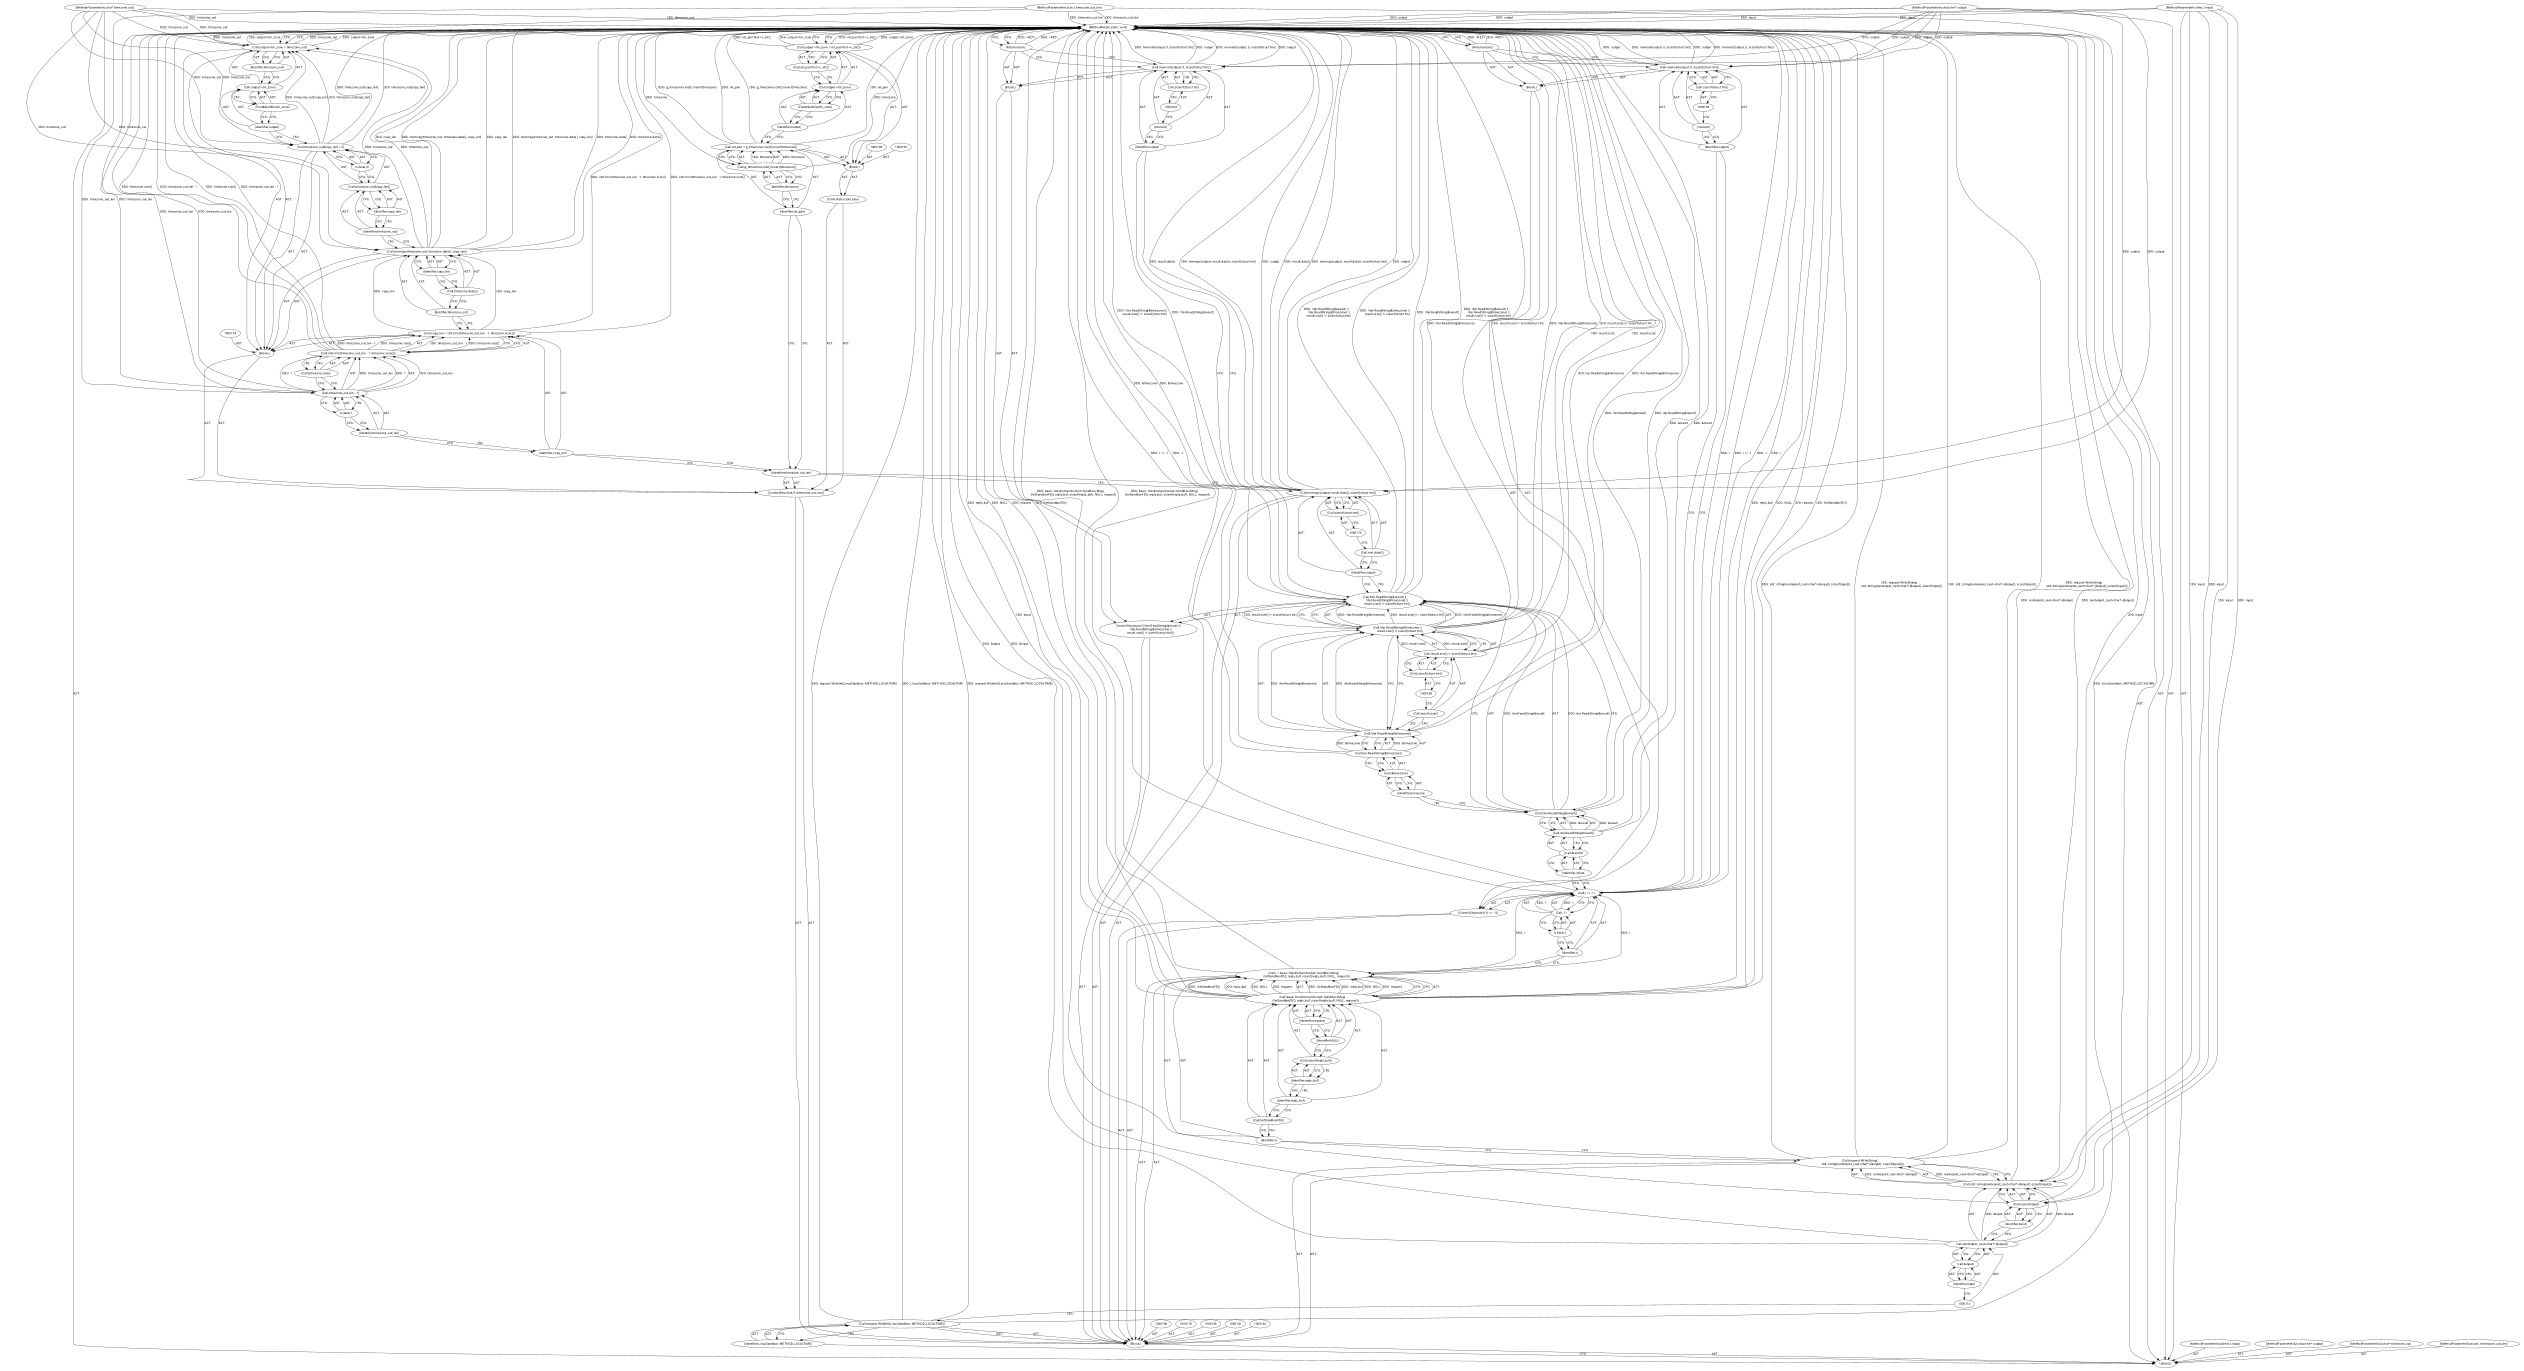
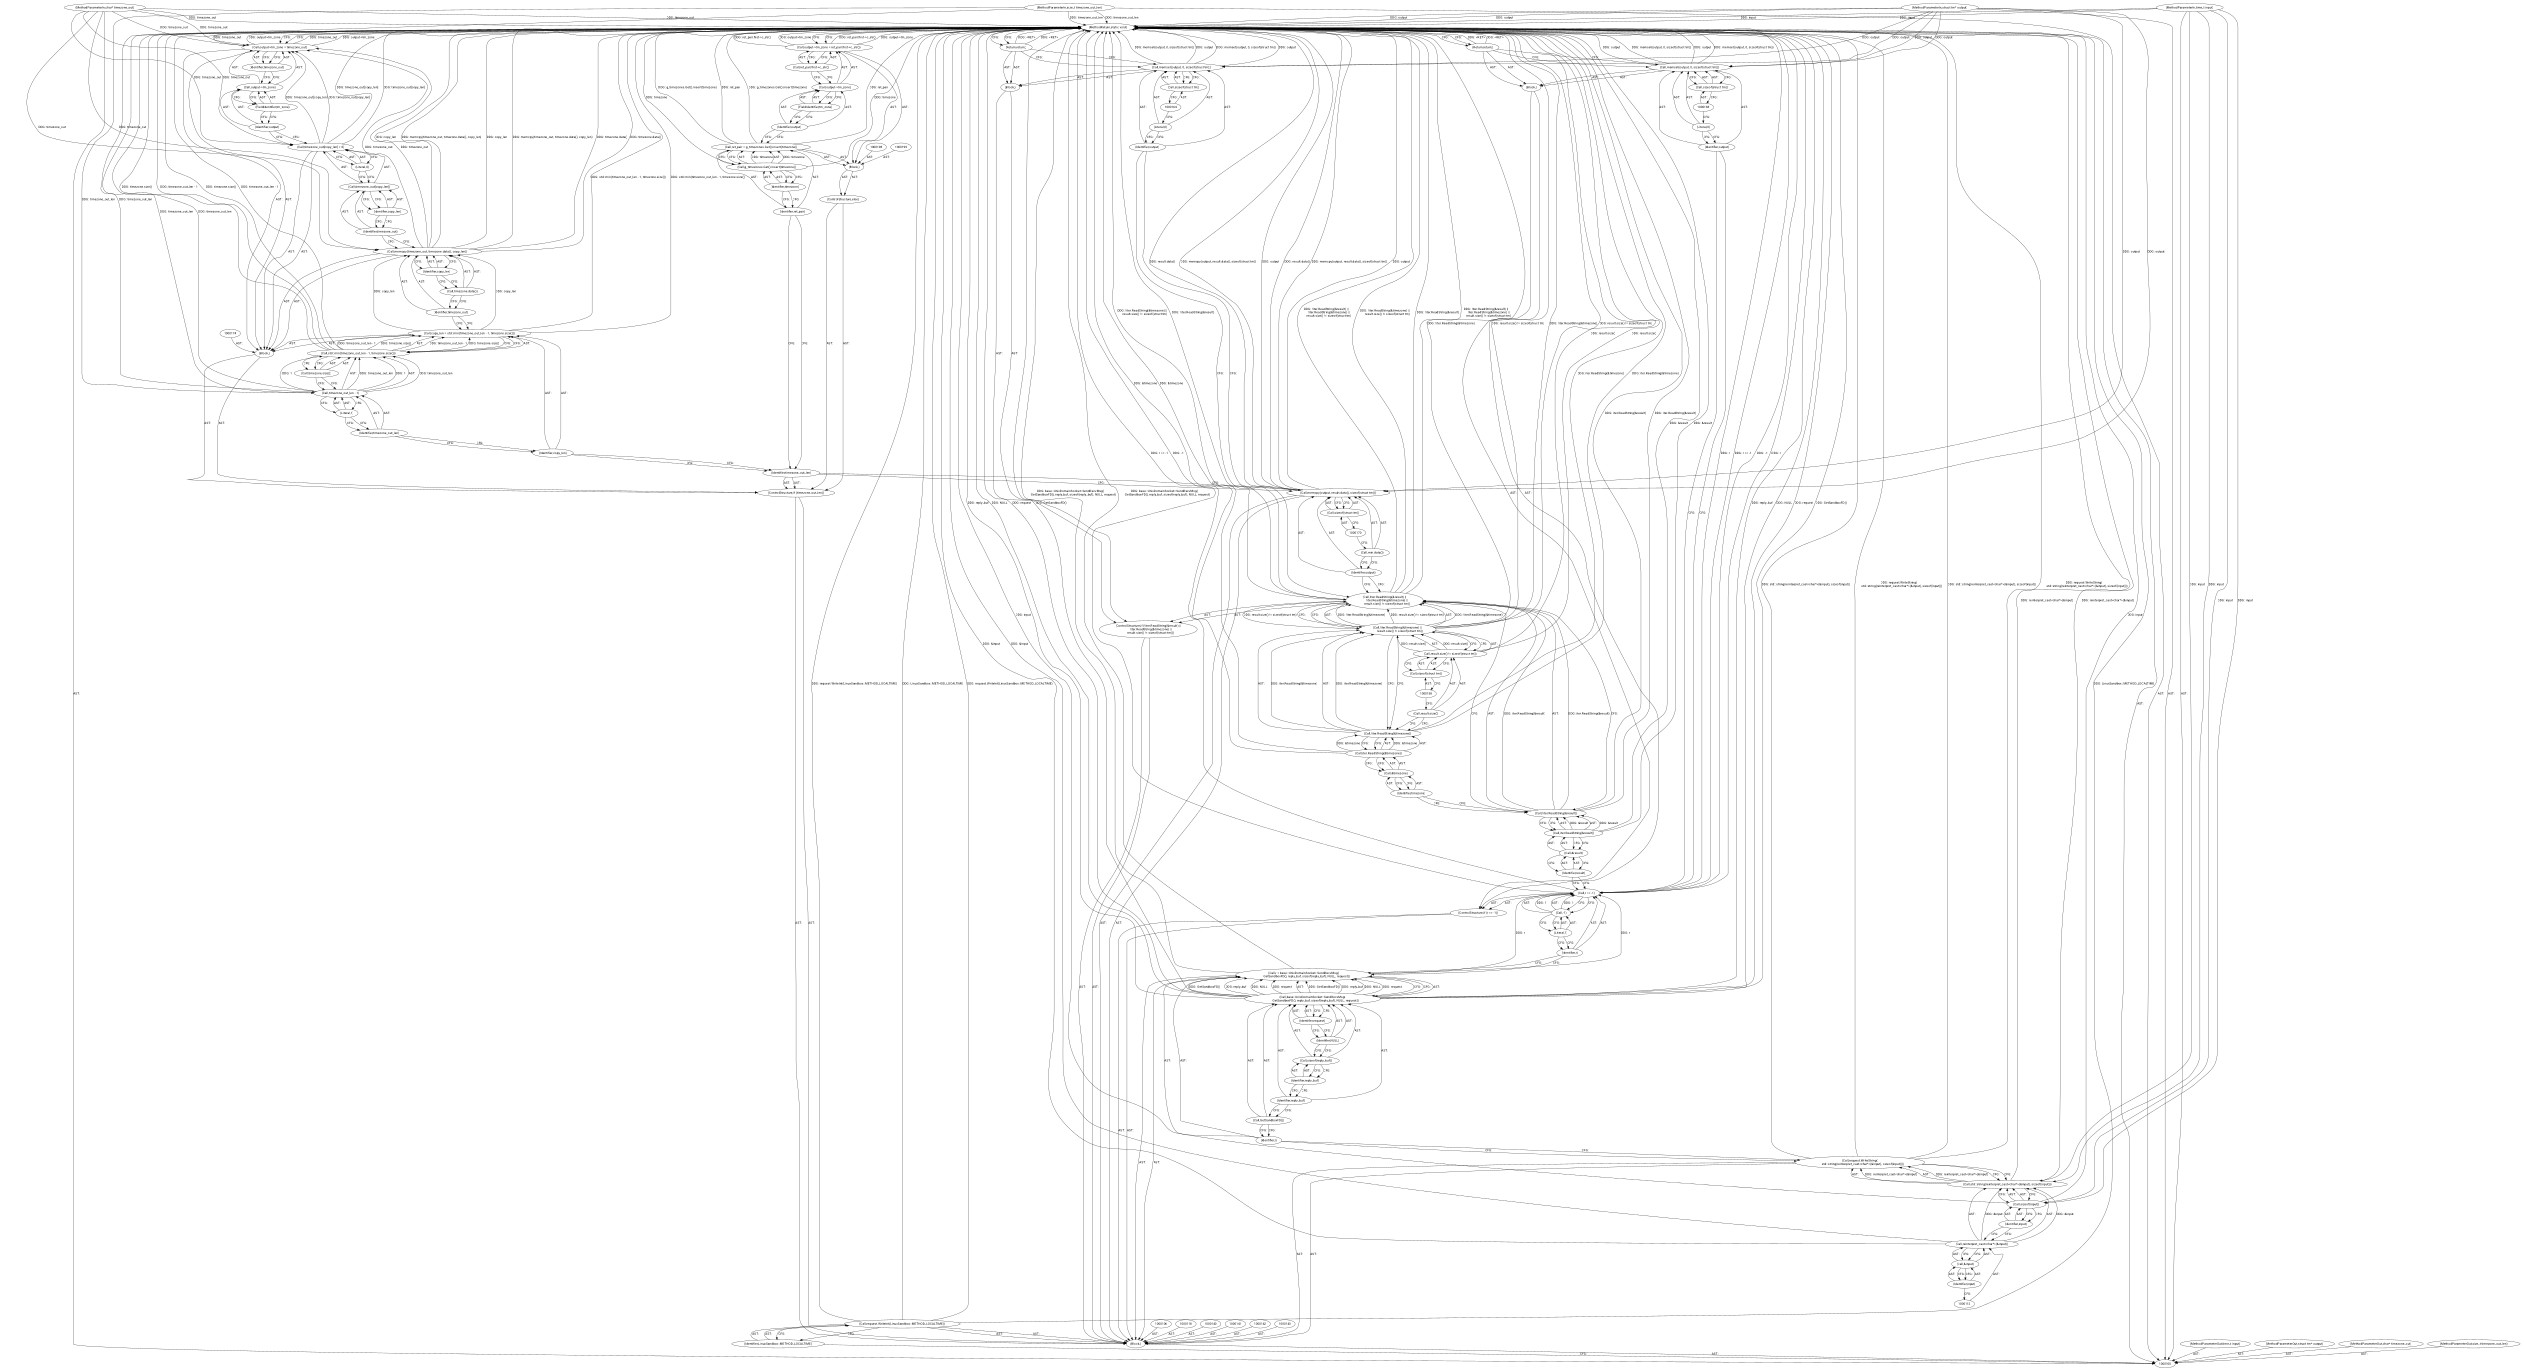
(1574, 873) -> (1574, 873)
(1447, 1306) -> none
none -> (1285, 1324)
